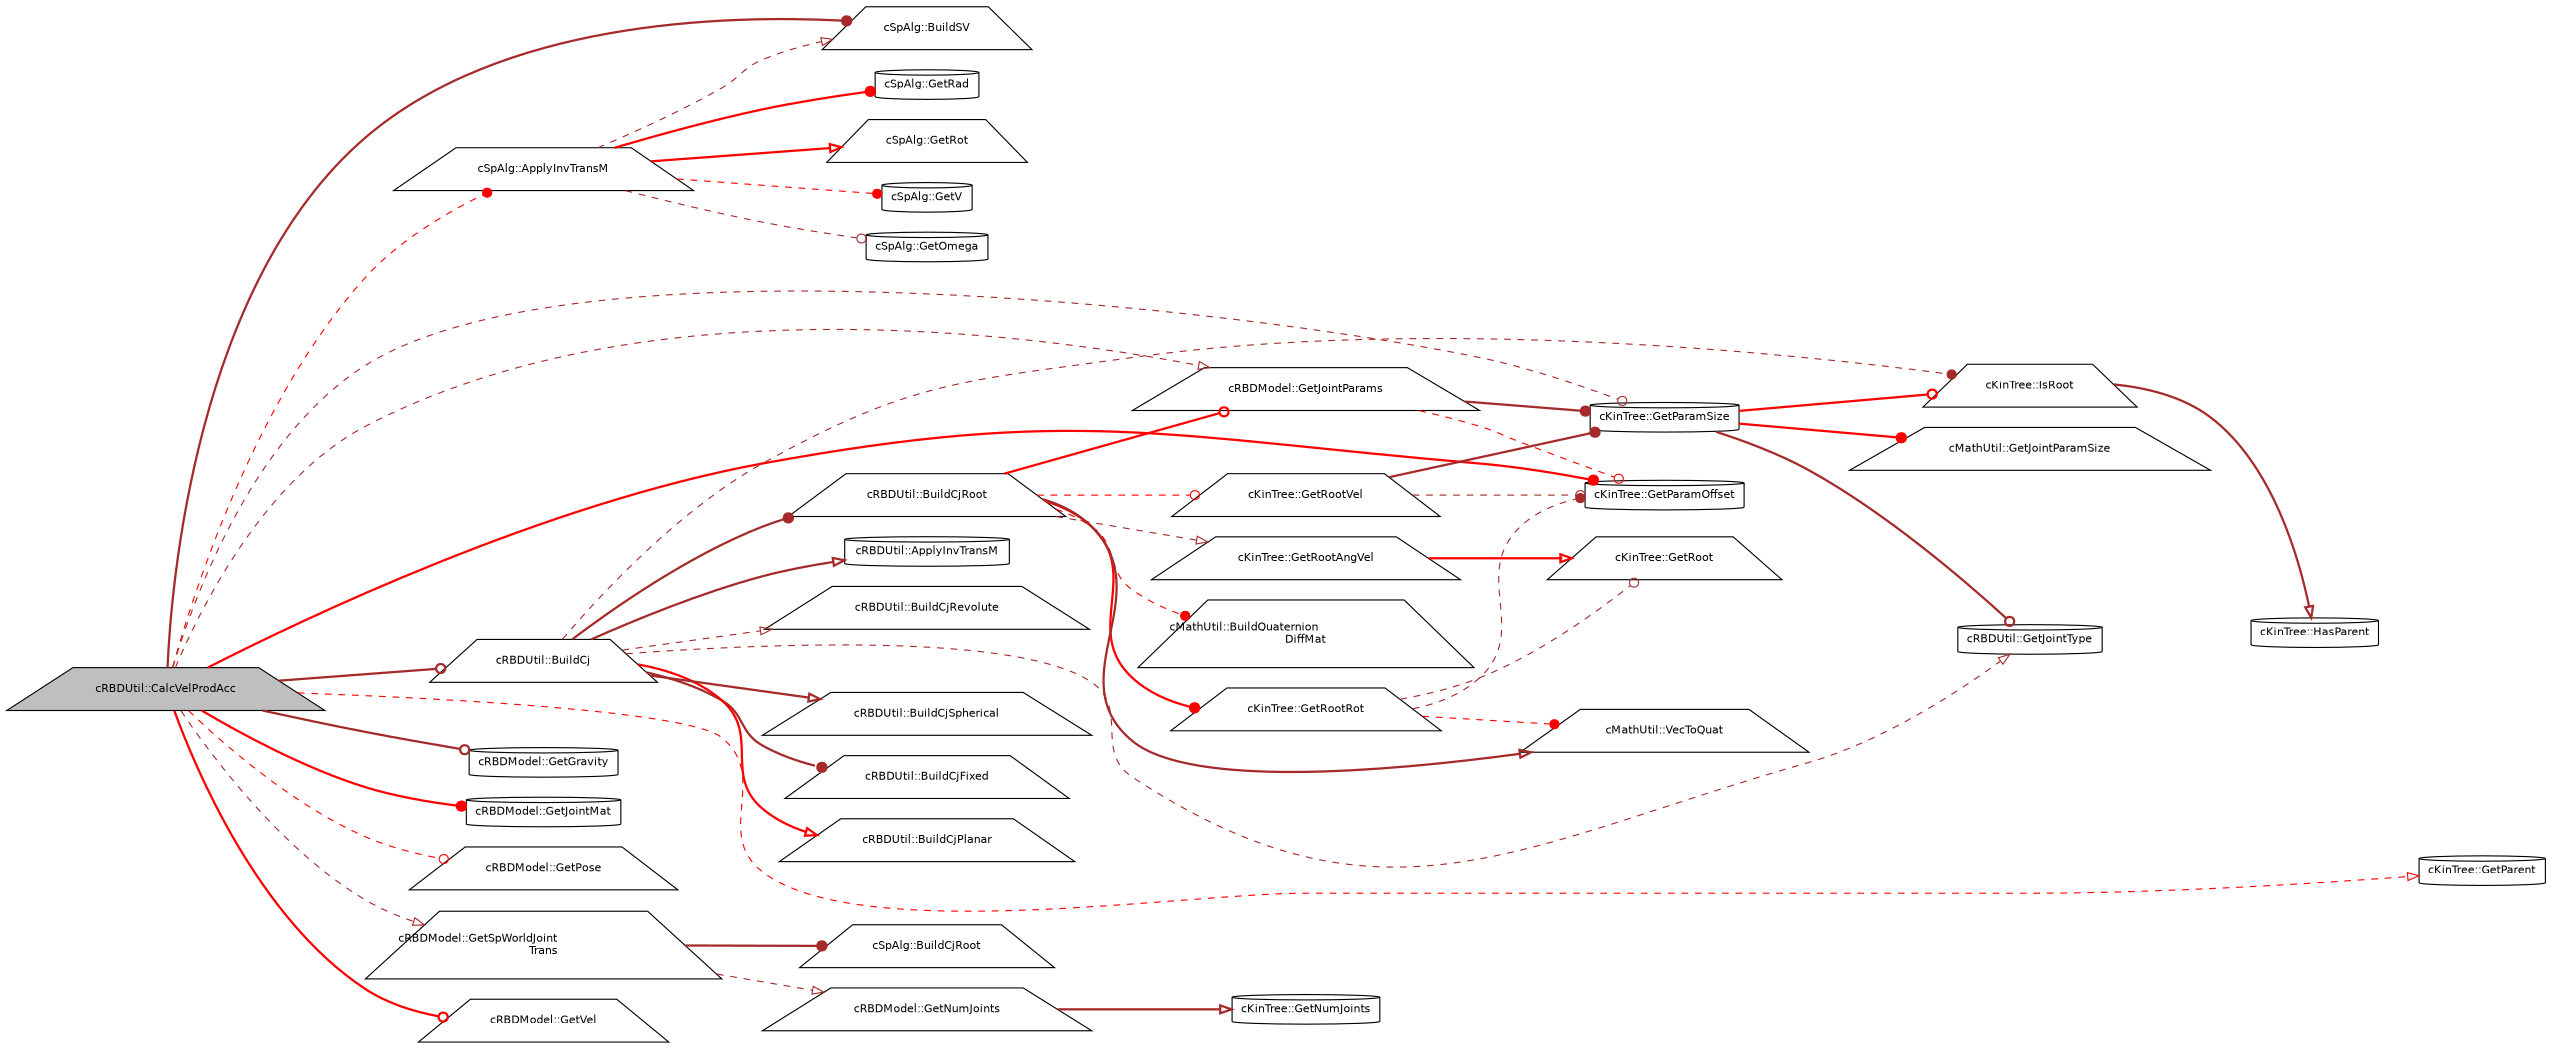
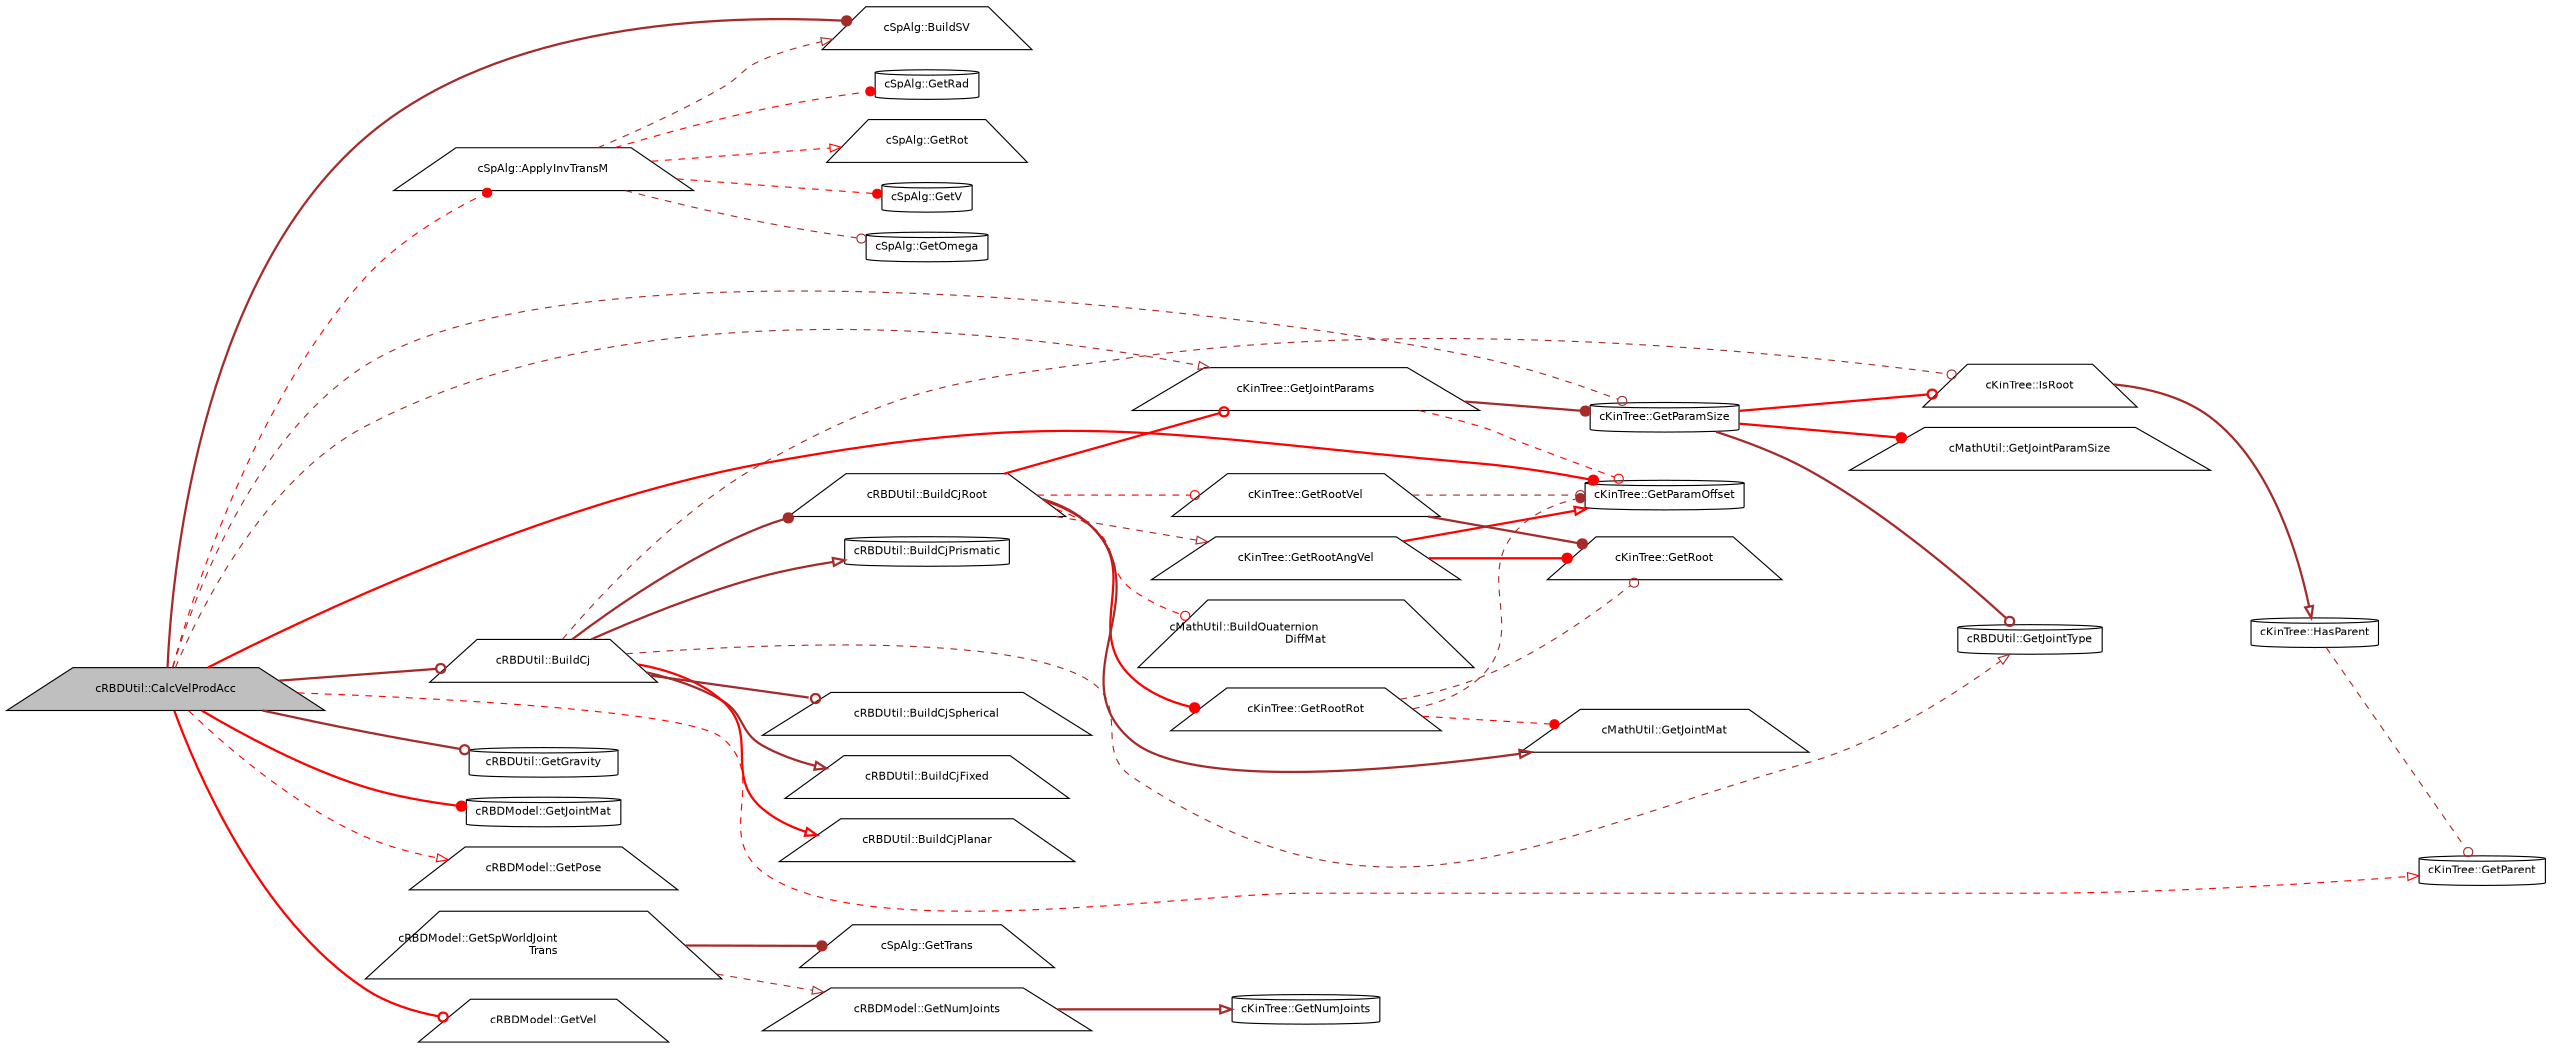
(739, 115) -> (739, 115)
(741, 155) -> (741, 155)
(1212, 349) -> (1212, 349)
(1306, 389) -> (1306, 389)
(1490, 455) -> (1506, 530)
none -> (1506, 523)
(927, 551) -> (927, 551)
(1492, 558) -> (1492, 558)
(1125, 583) -> (1125, 583)
(927, 608) -> none
(730, 687) -> (730, 687)
(1665, 731) -> (1665, 731)
(749, 734) -> (749, 734)
none -> (2396, 748)
(544, 762) -> (544, 762)
(303, 803) -> (303, 803)
(282, 834) -> none
(927, 946) -> (927, 946)
